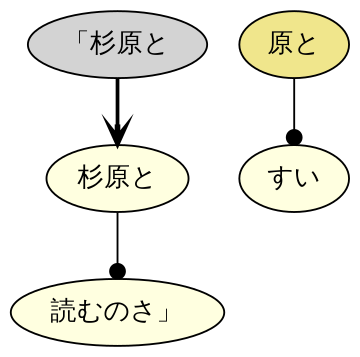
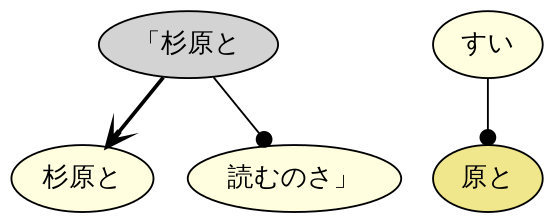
(294, 104) -> (488, 104)
(118, 238) -> (236, 105)
